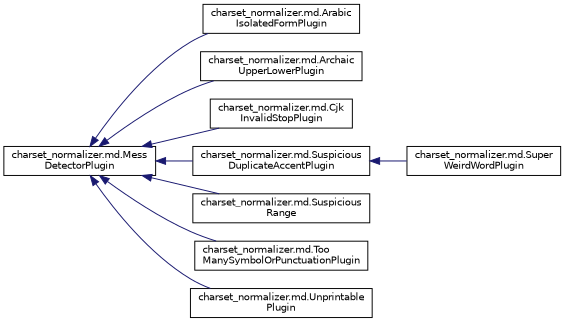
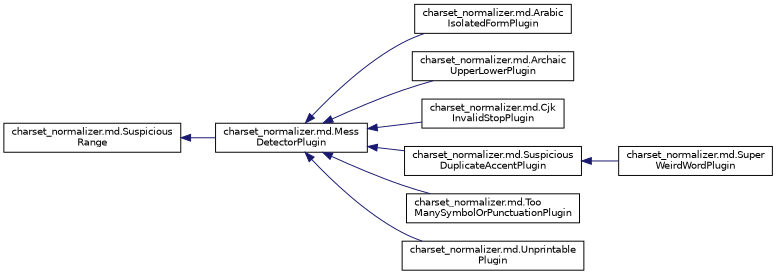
(185, 186) -> (203, 138)
